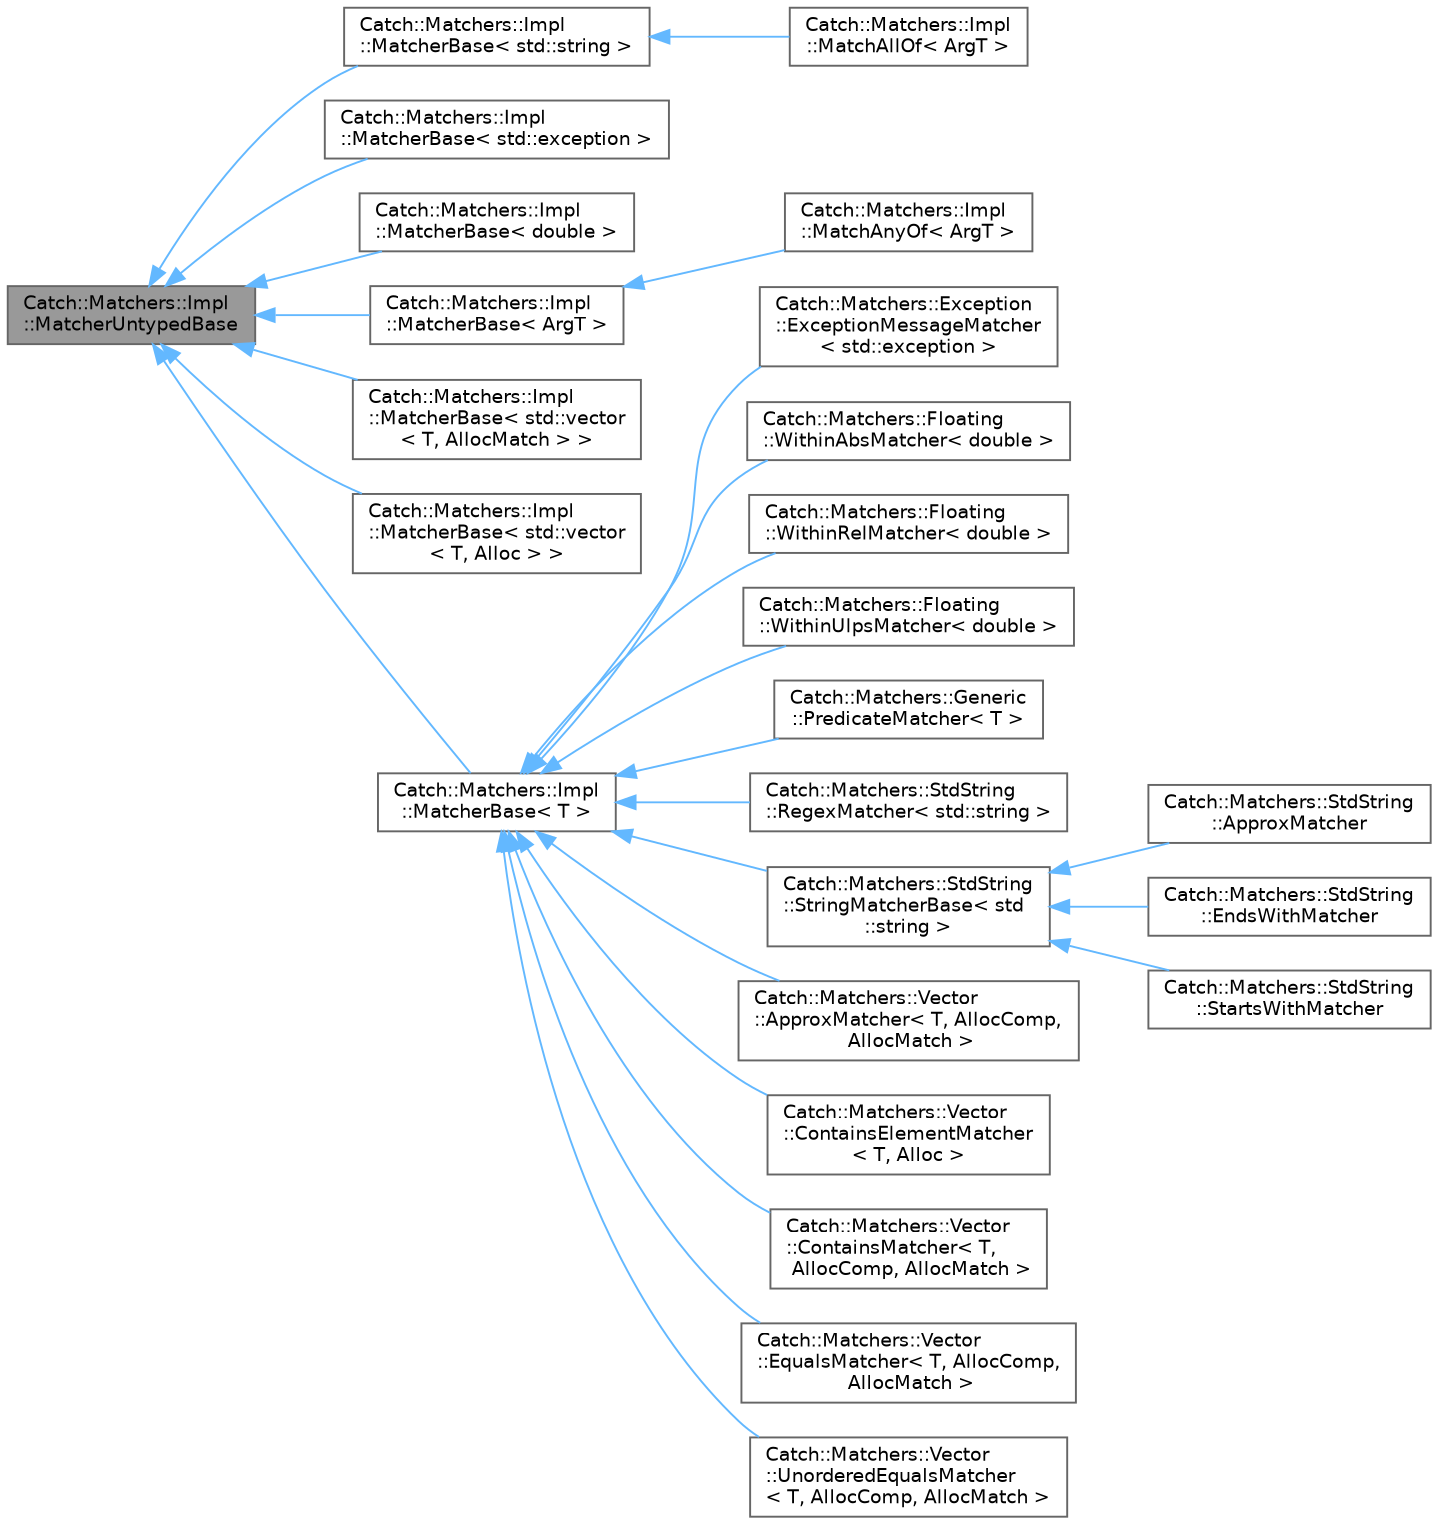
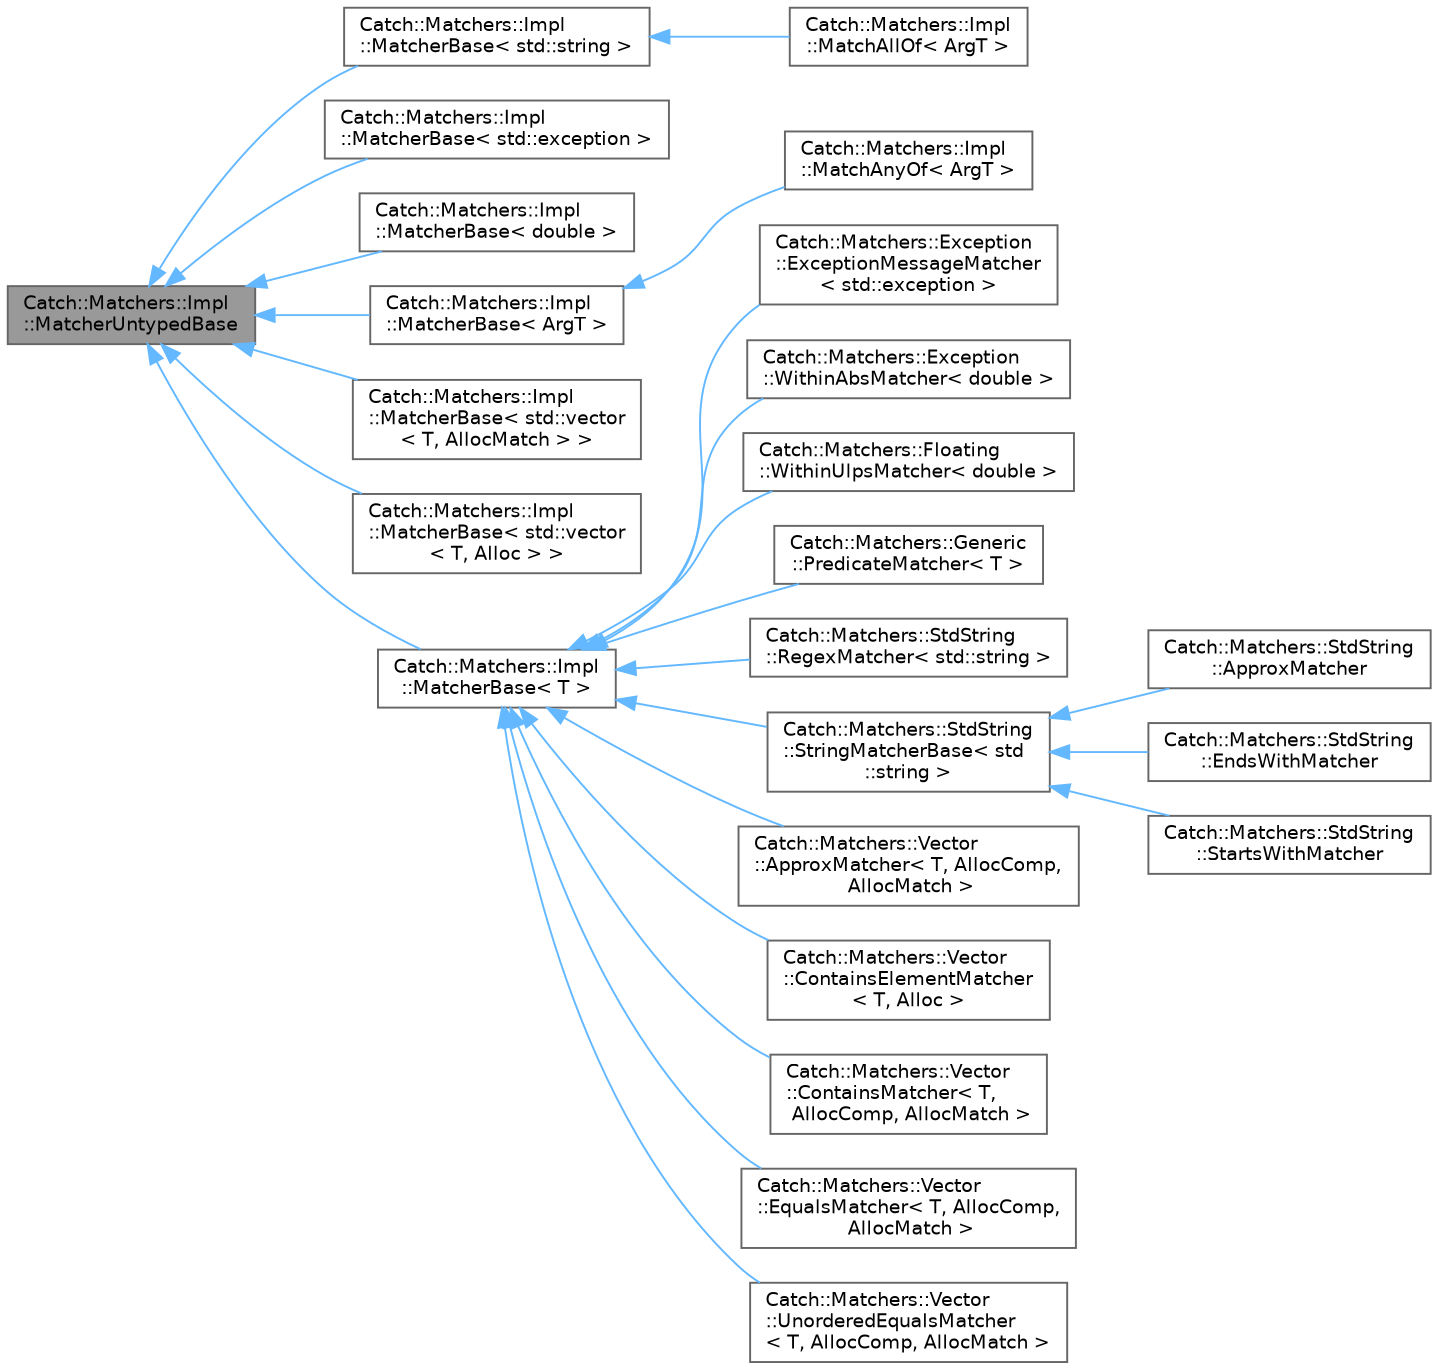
(909, 431) -> (909, 369)
(909, 524) -> none
